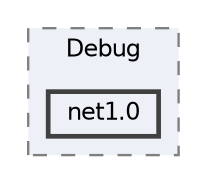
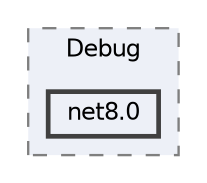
(103, 114) -> (103, 114)
